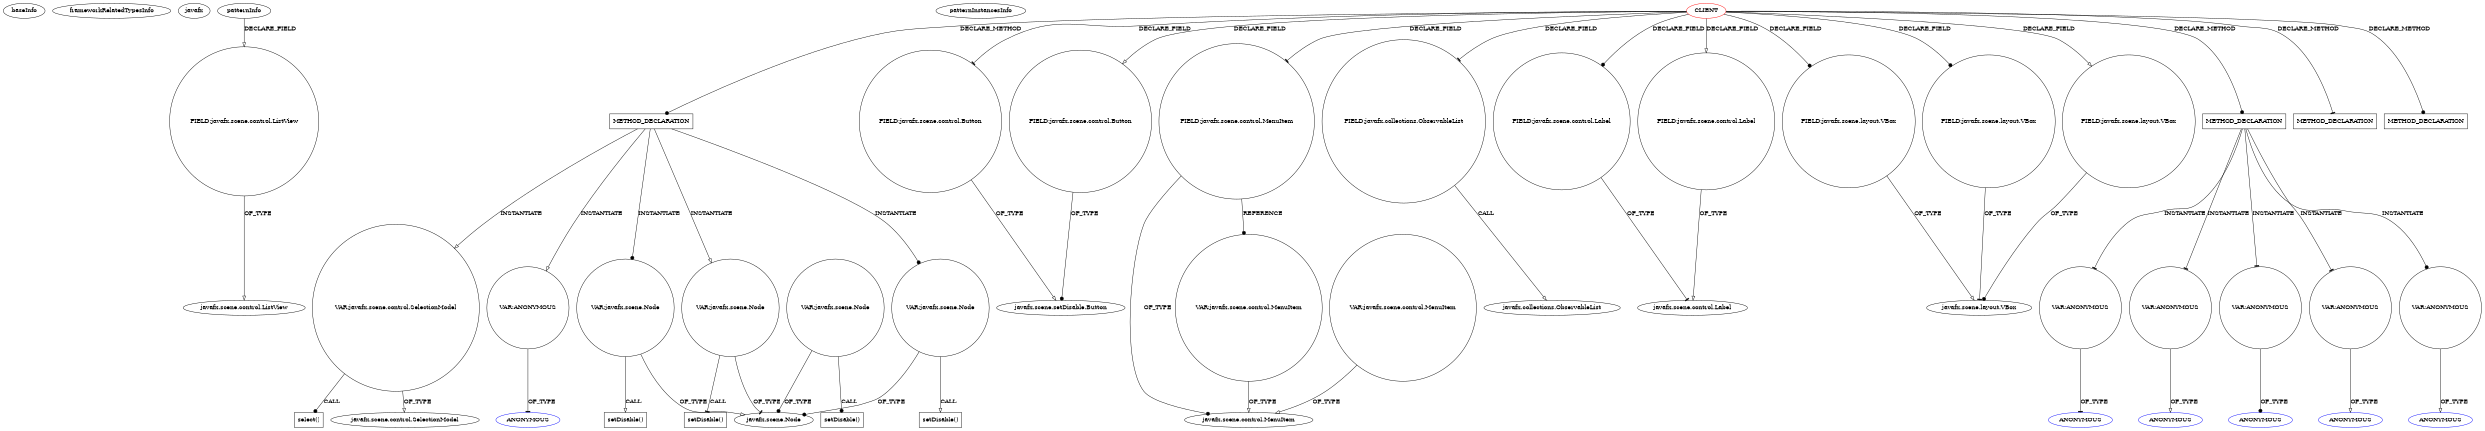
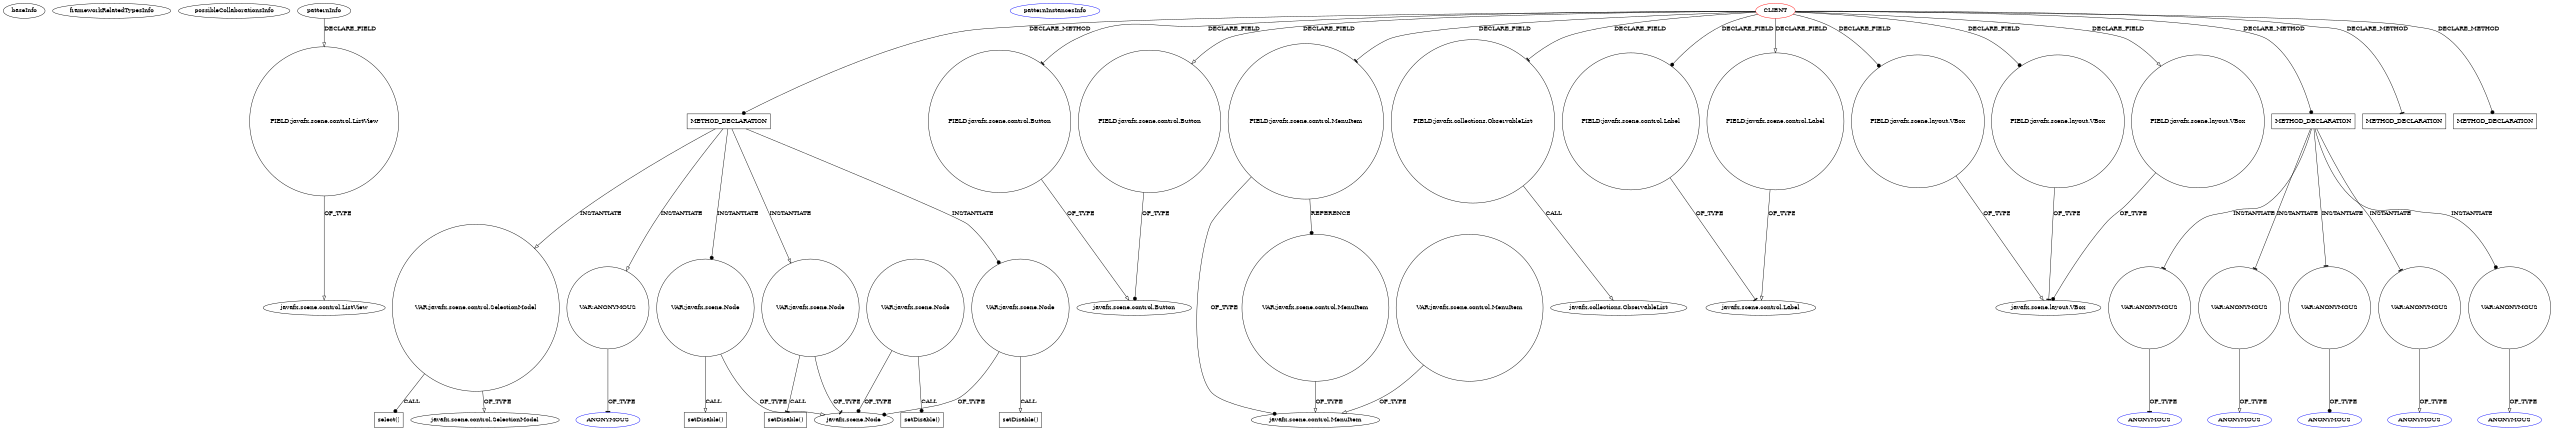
(194, 11) -> (234, 11)
(981, 11) -> (1055, 11)
(1061, 308) -> (1134, 308)
